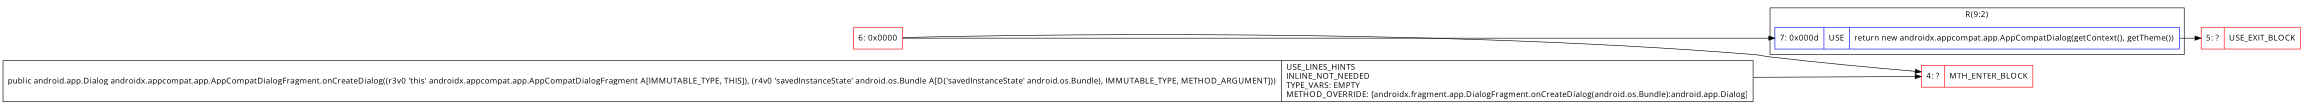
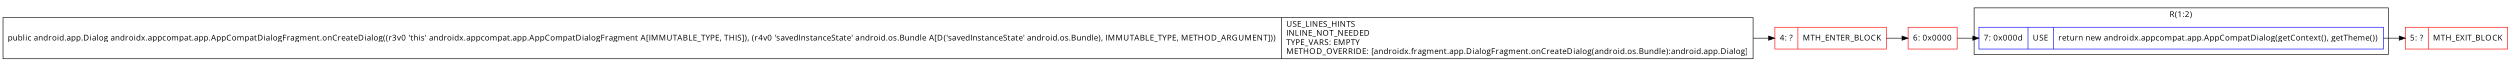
(1977, 15) -> (2181, 15)
(2262, 38) -> (2468, 38)
(1536, 42) -> (1894, 38)
